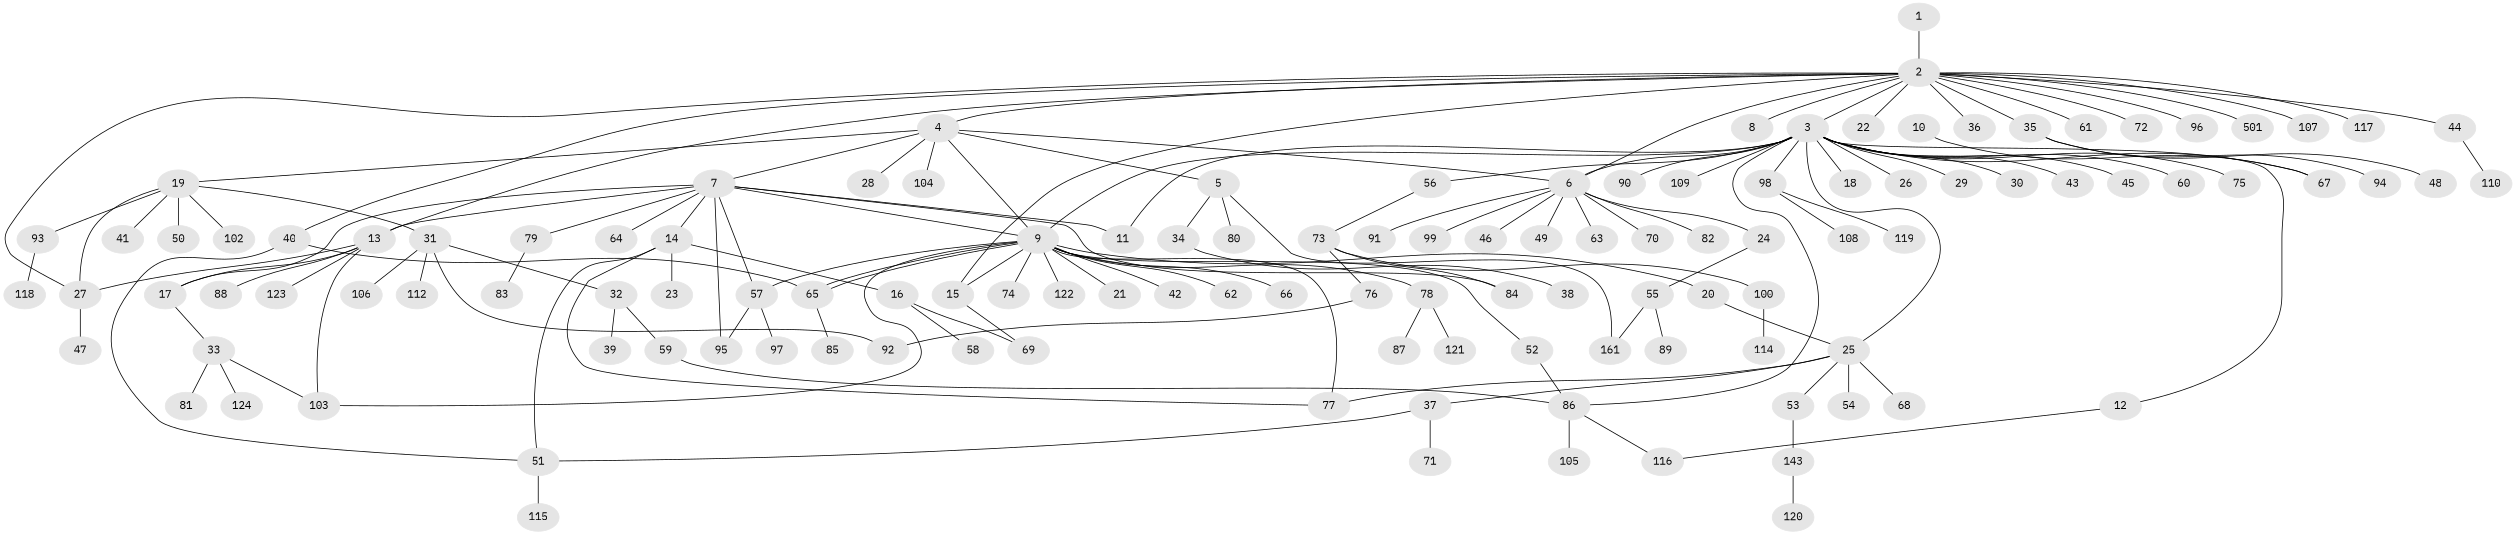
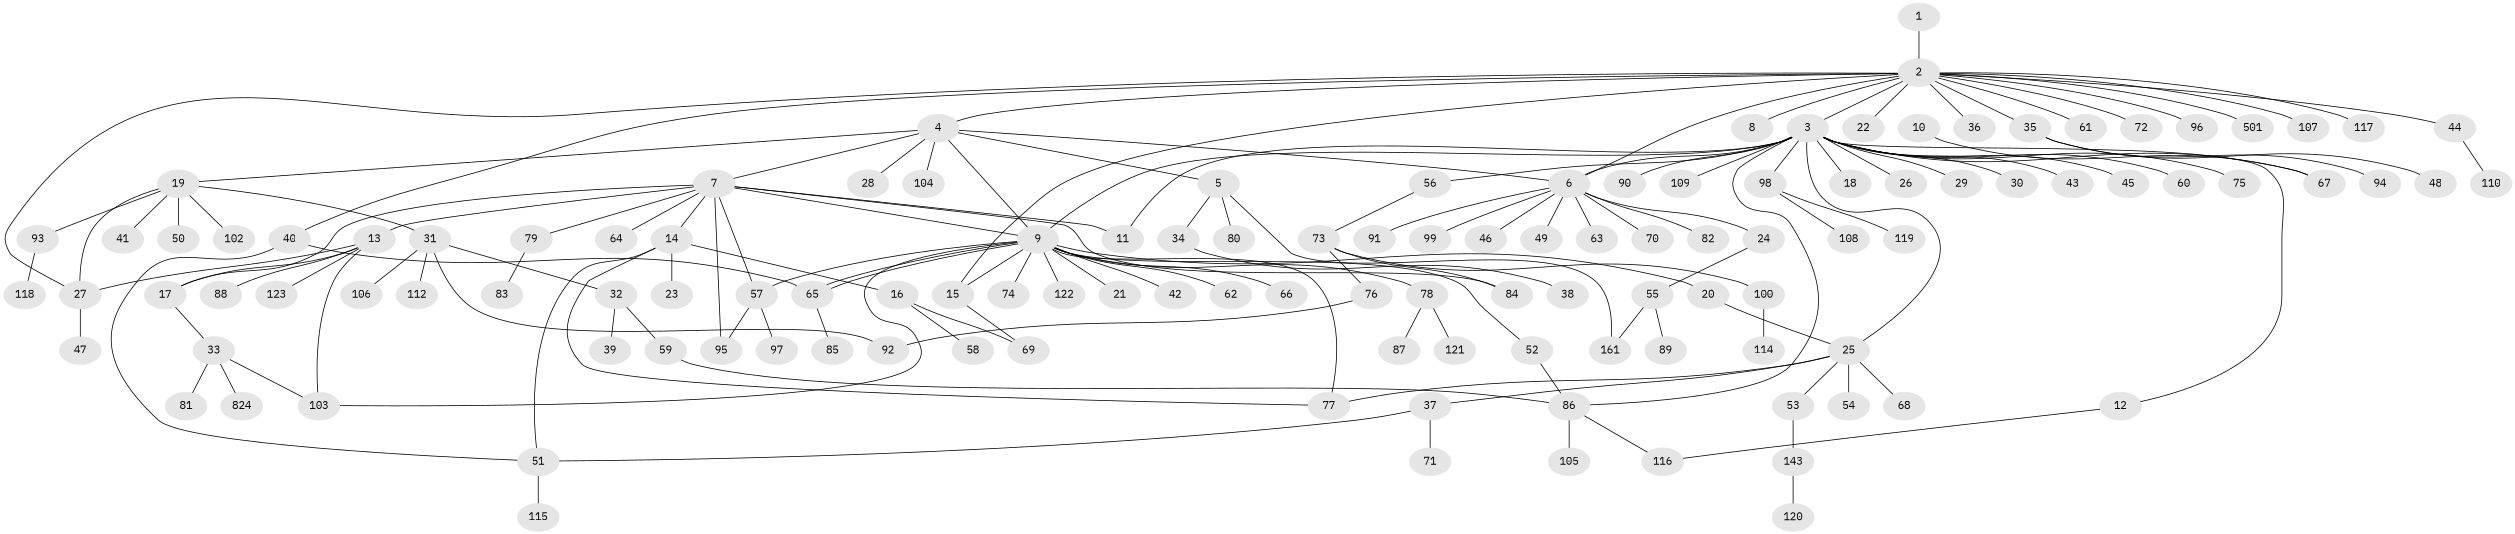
(1023, 104) -> none
(242, 406) -> (242, 406)
